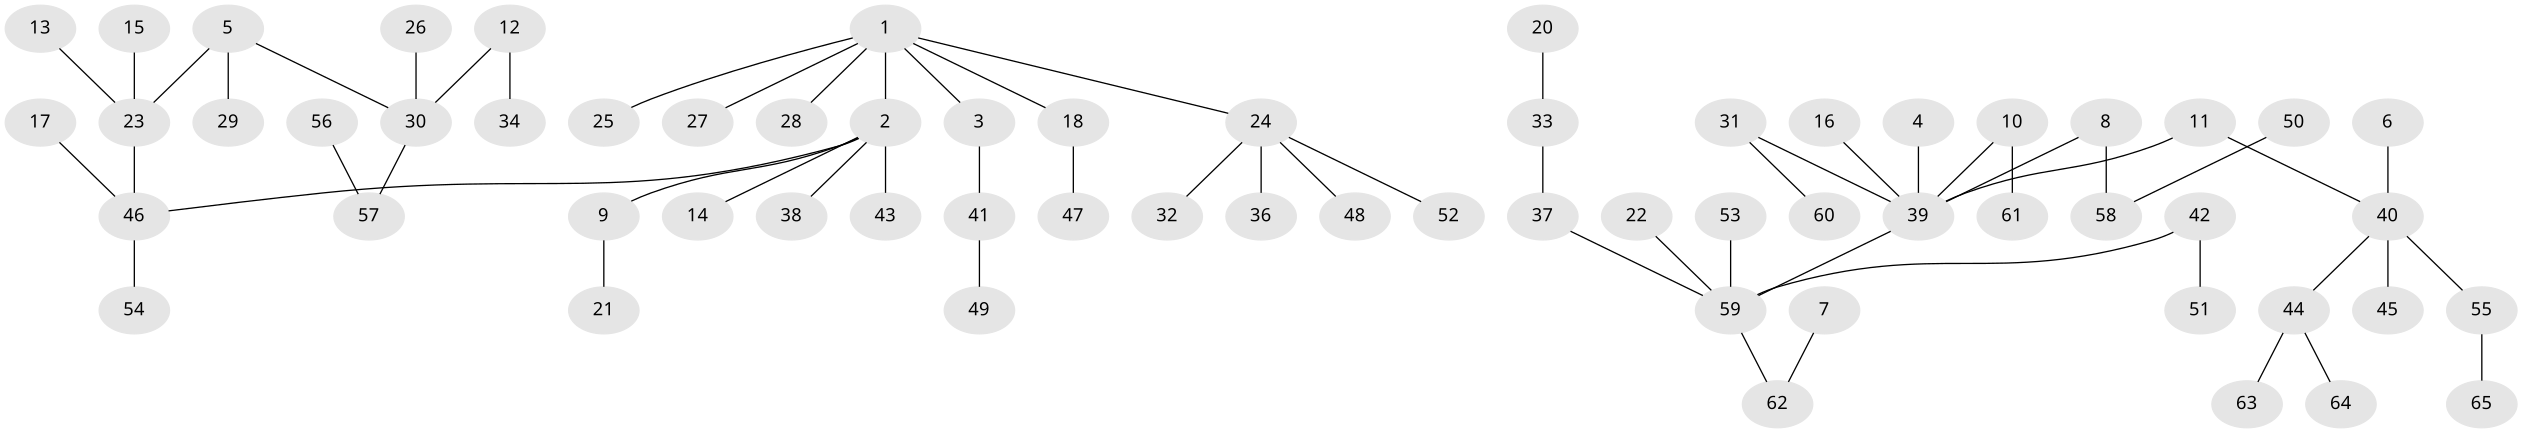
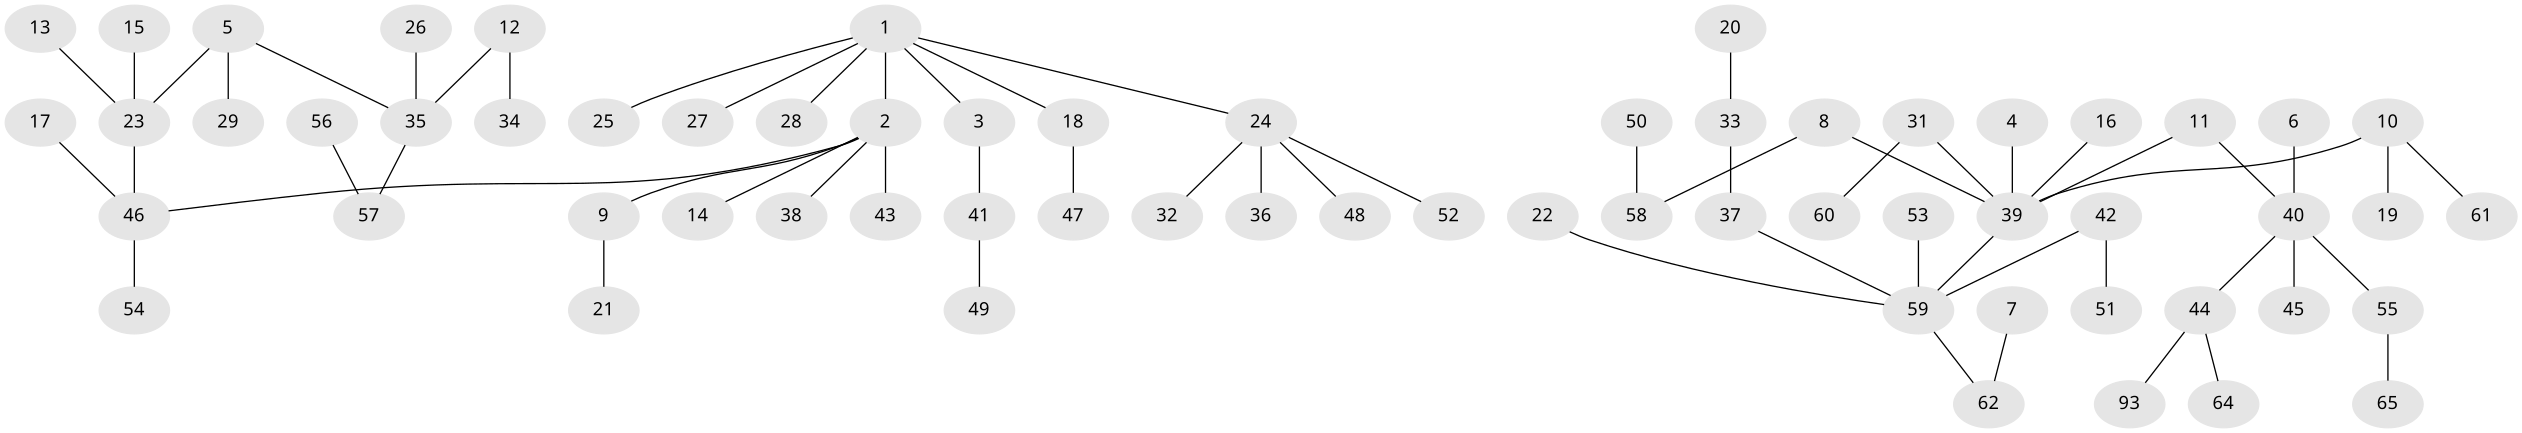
(416, 123) -> (416, 123)
none -> (2388, 216)
(2247, 404) -> (2130, 404)
